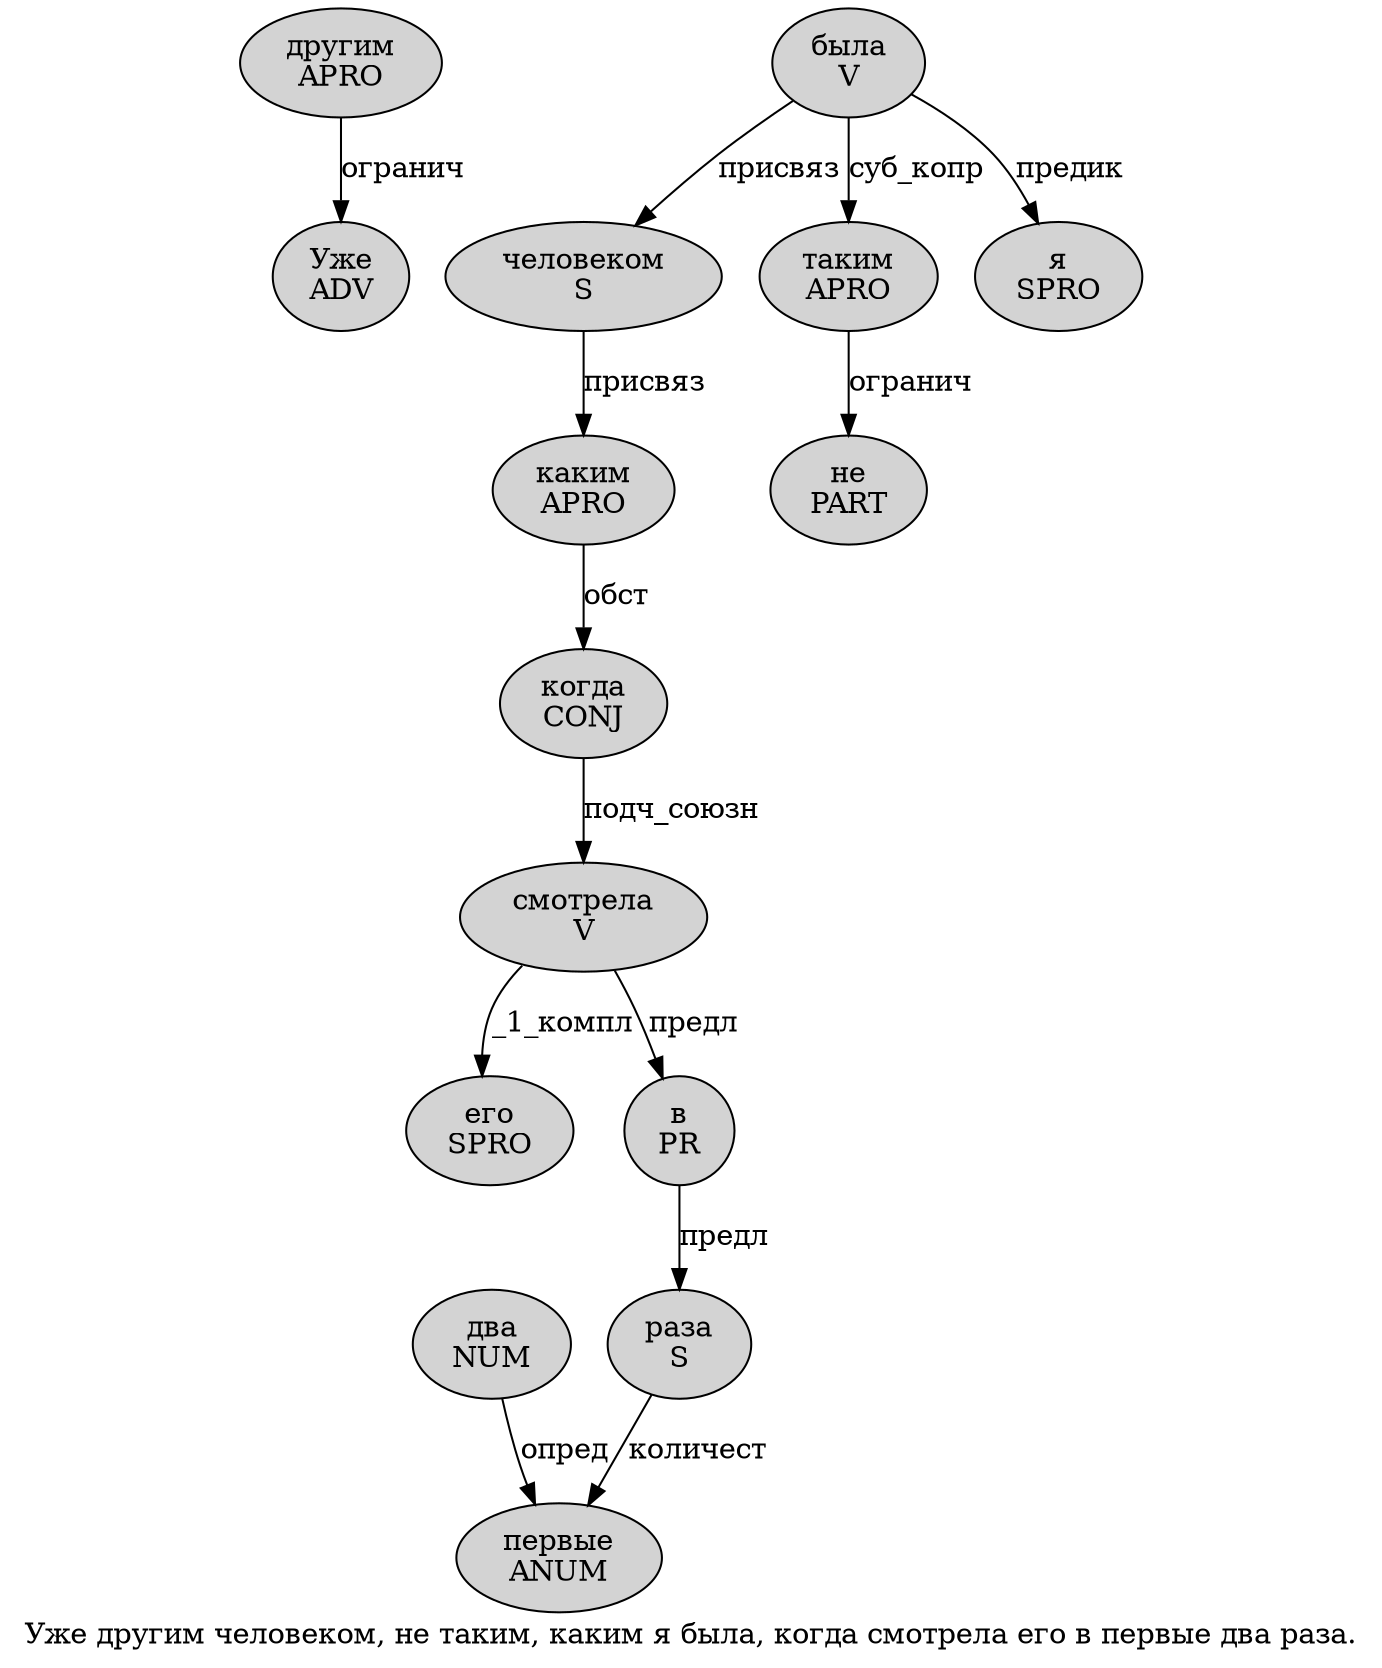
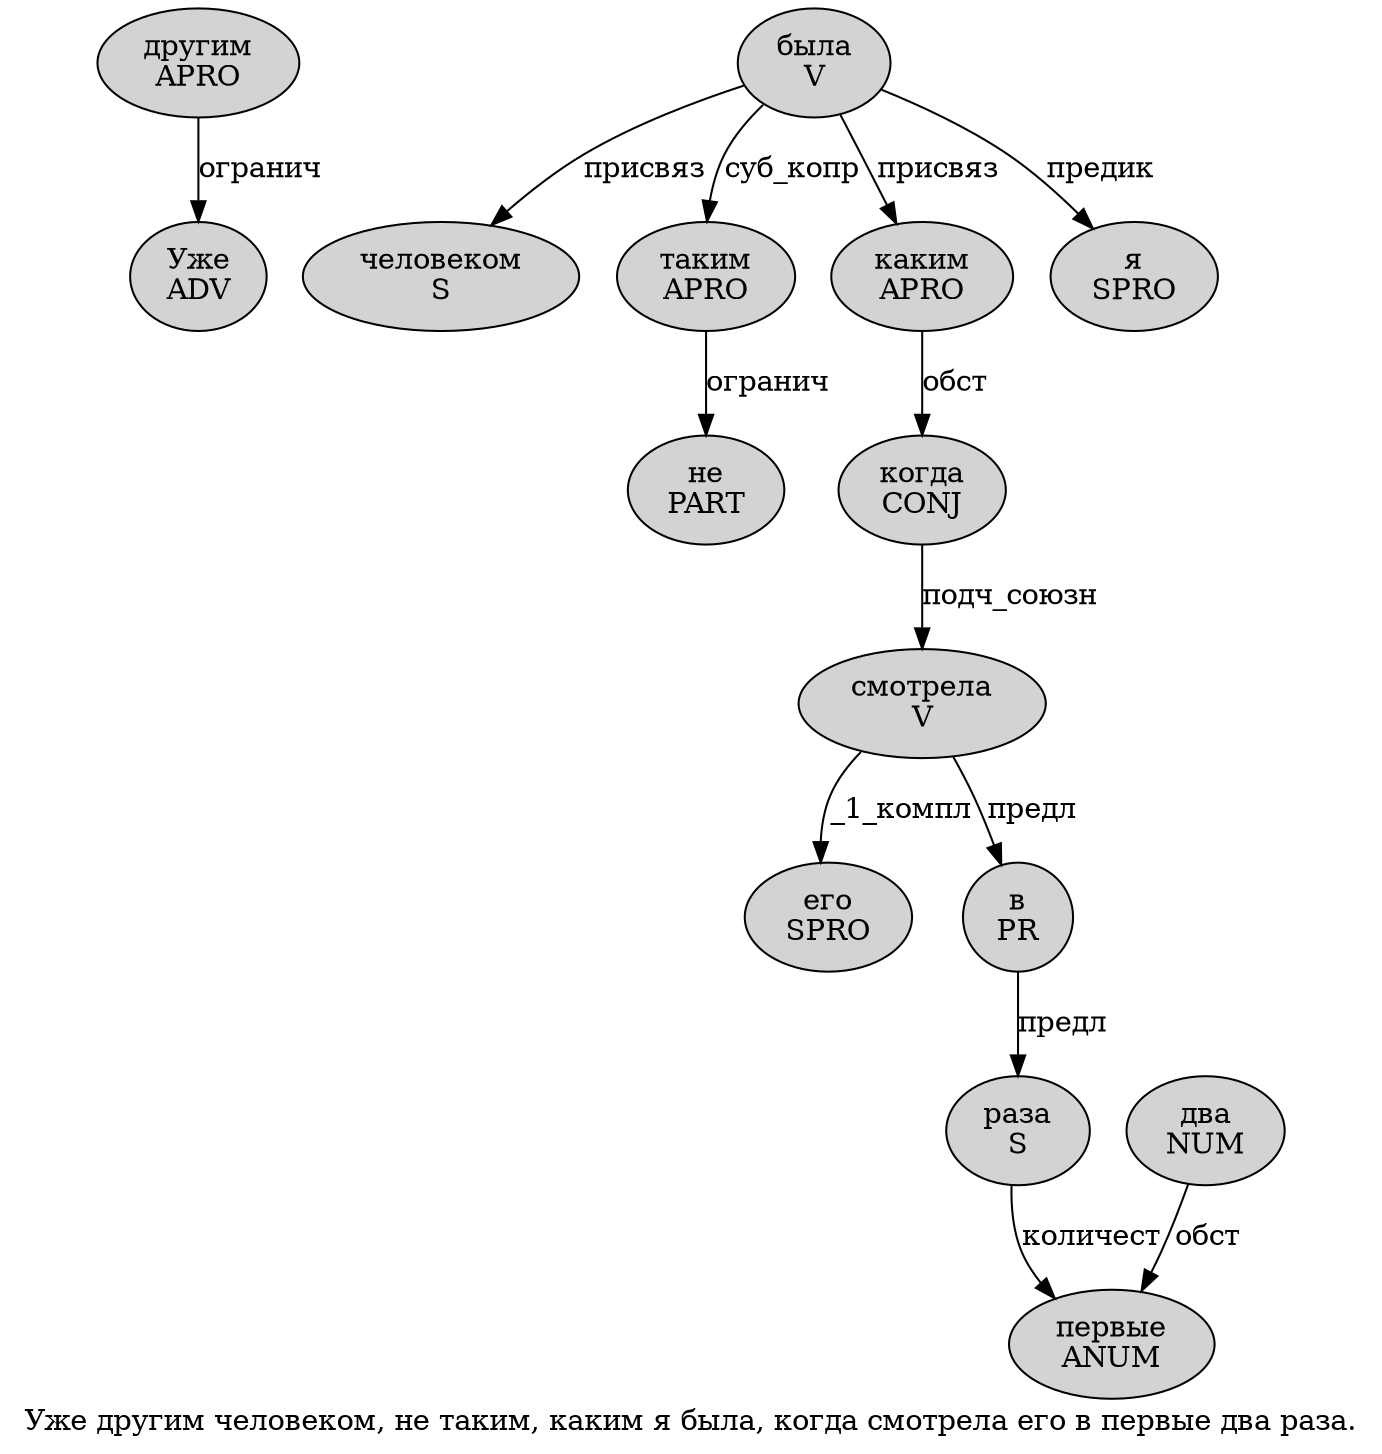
(584, 373) -> (864, 160)
(564, 1451) -> (1208, 1237)
